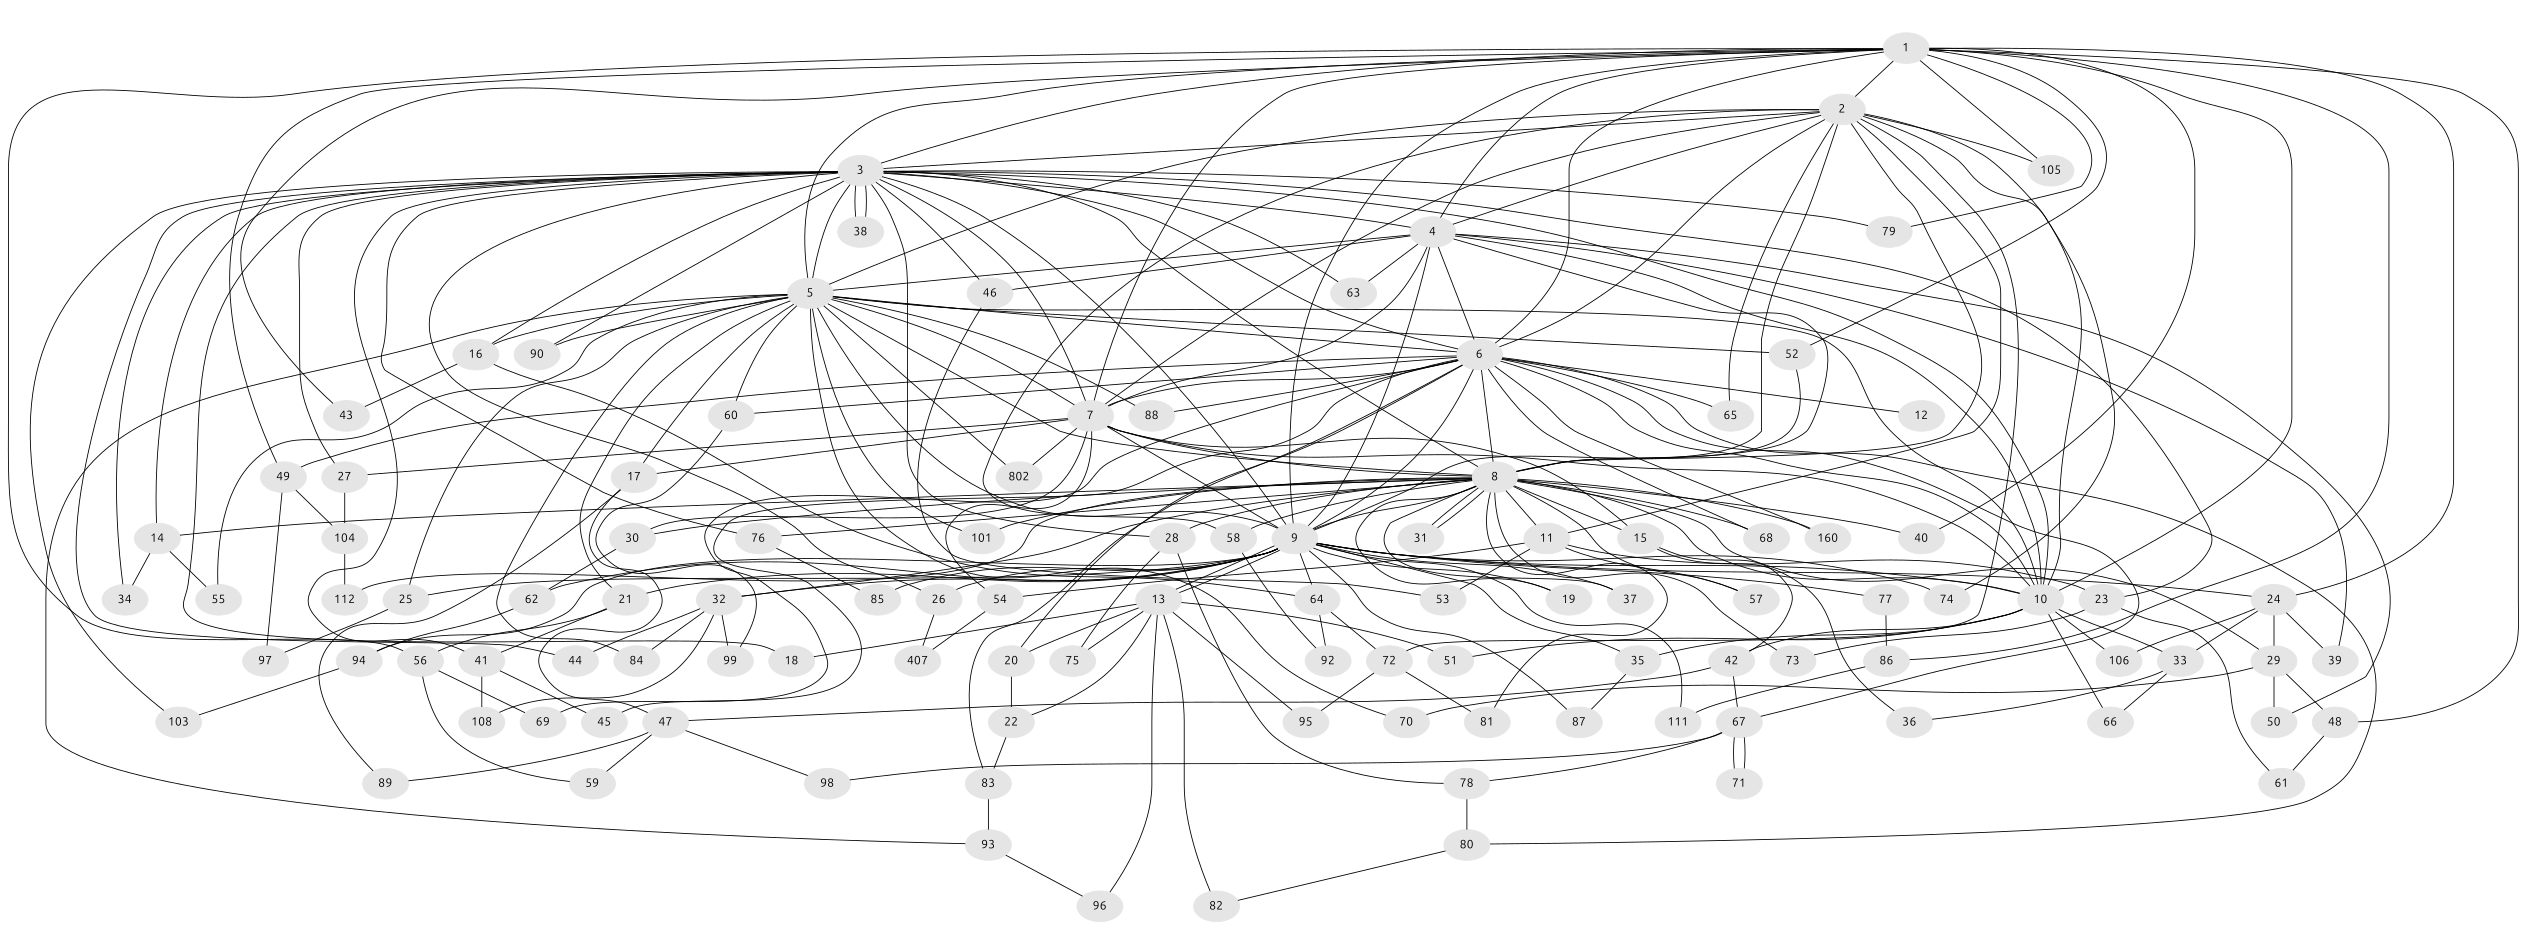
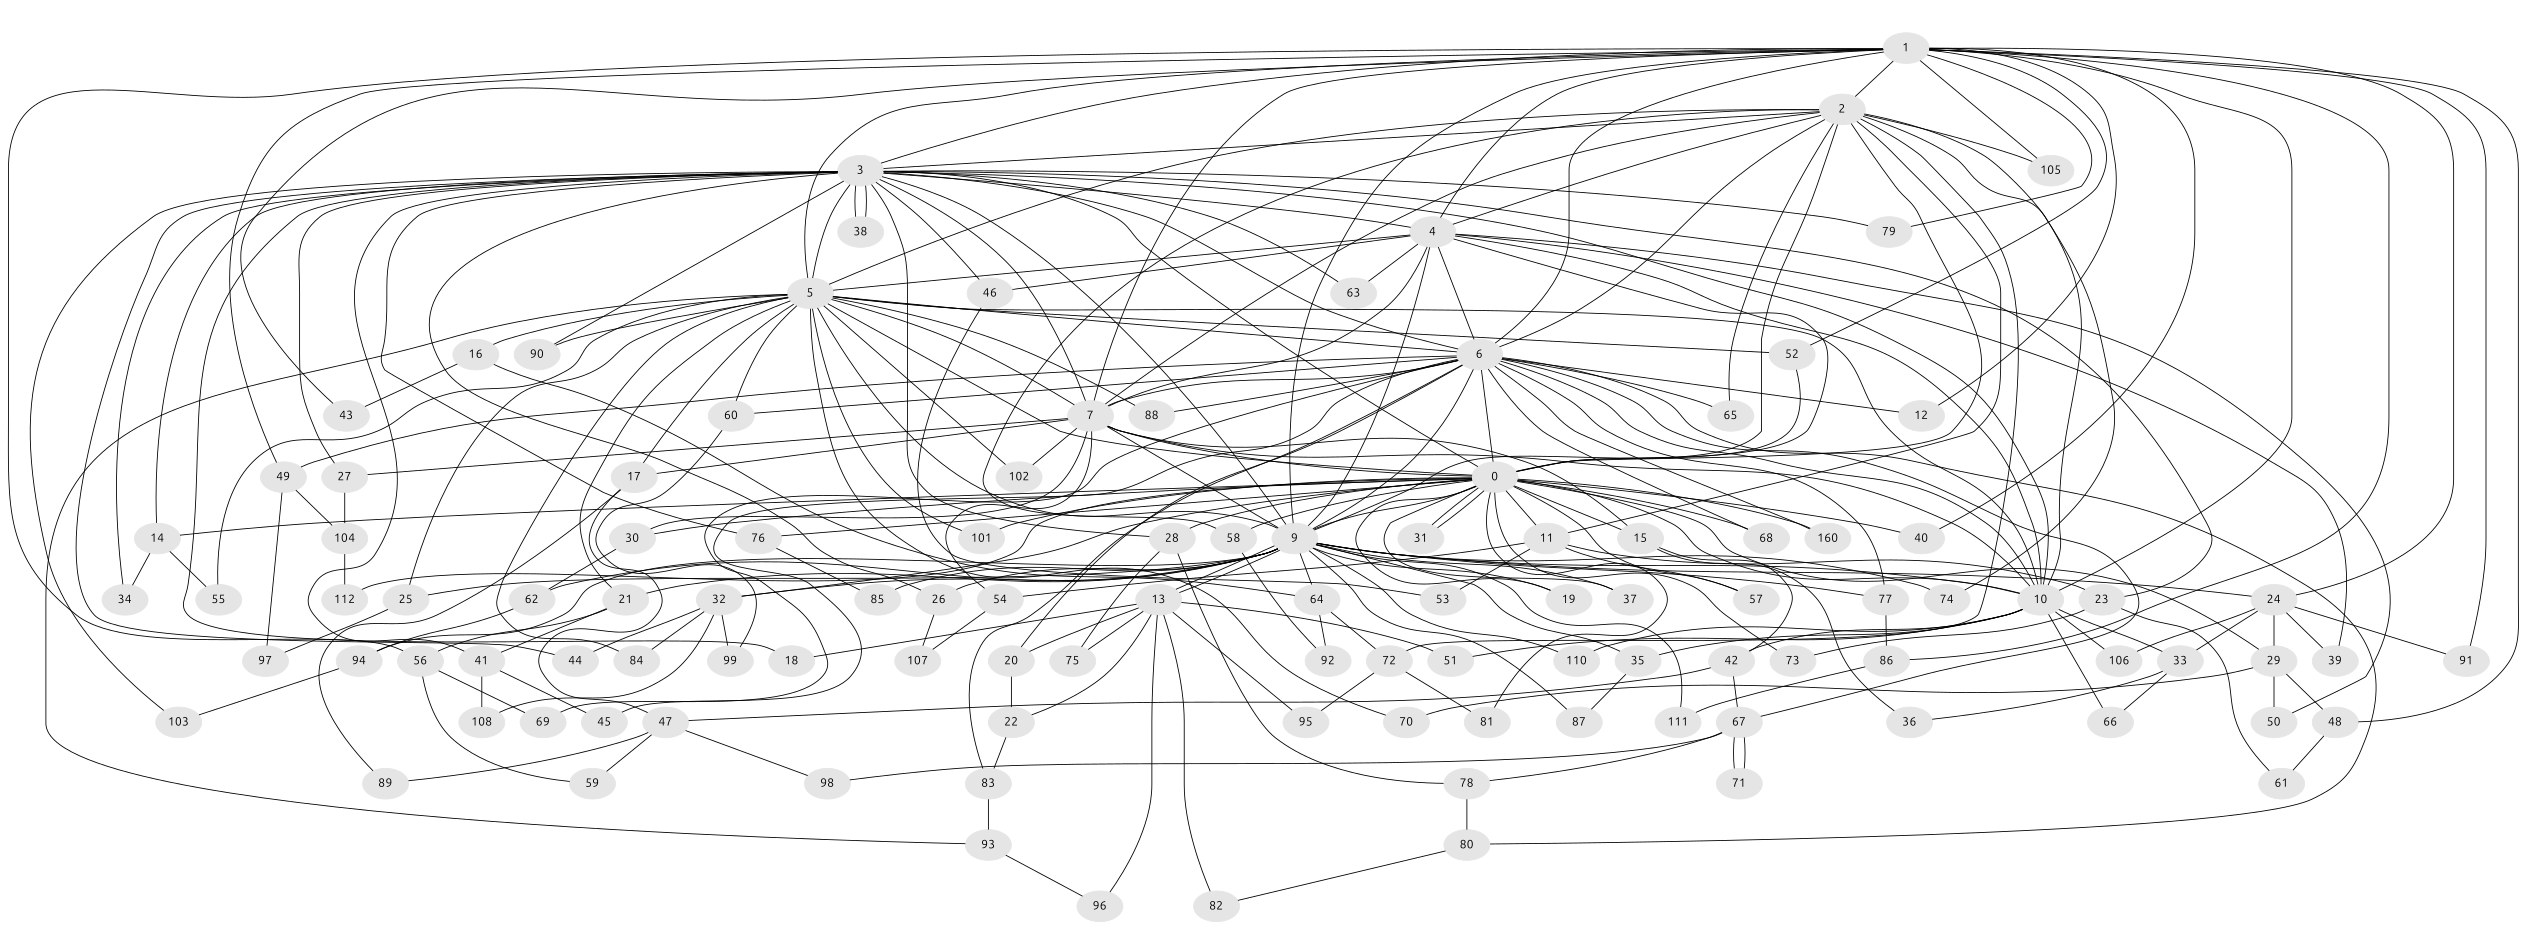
none -> (2115, 198)
(660, 247) -> none
none -> (1719, 464)
(1019, 477) -> (1019, 477)
(1495, 477) -> (1495, 477)
(918, 661) -> (918, 661)
none -> (1577, 661)
none -> (2466, 661)
